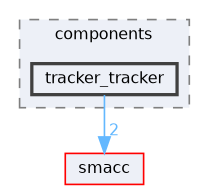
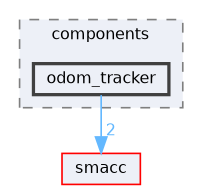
(104, 79) -> (101, 79)
